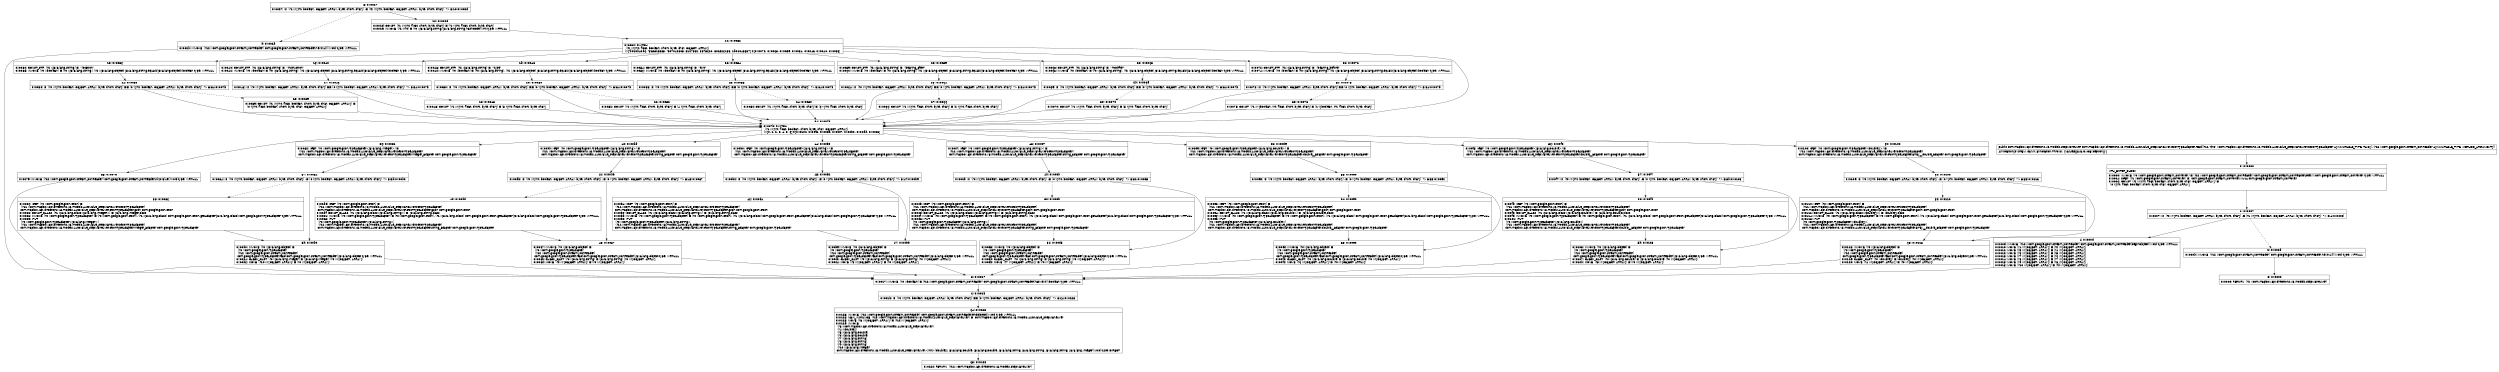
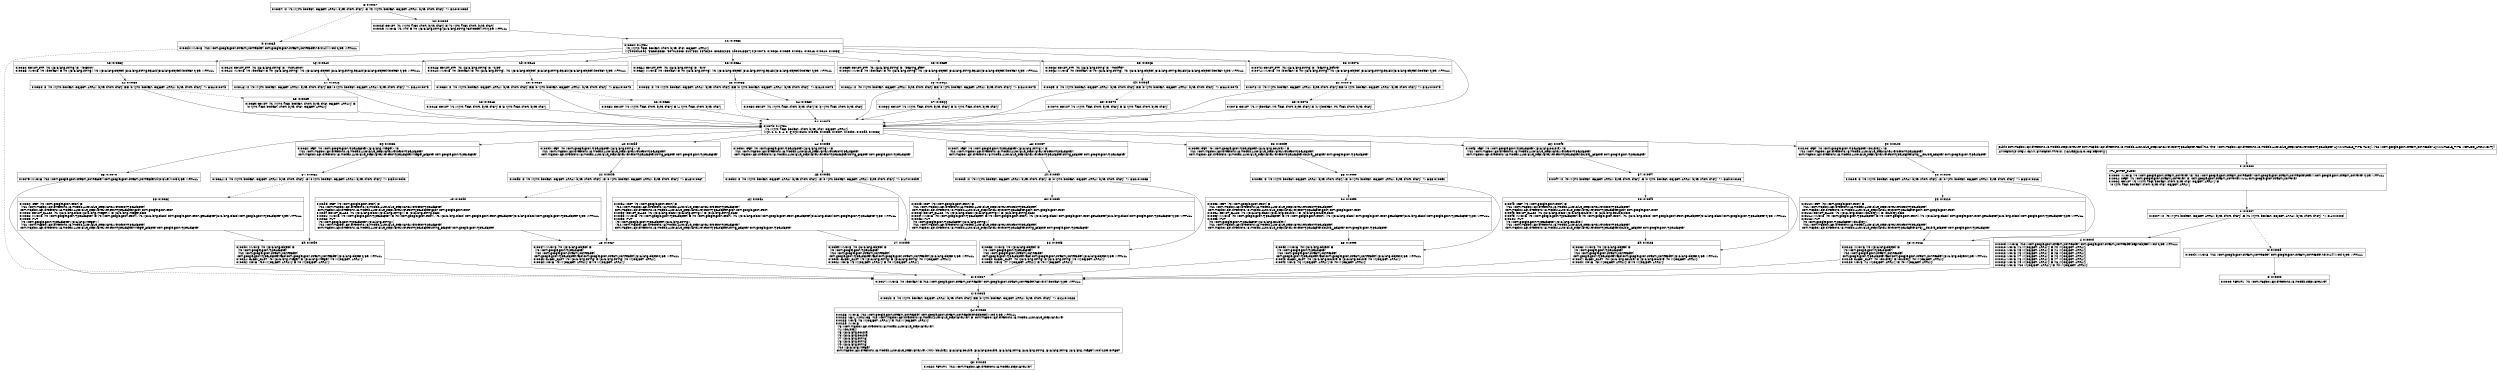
(769, 95) -> (769, 95)
(739, 112) -> (739, 112)
(257, 274) -> (257, 274)
